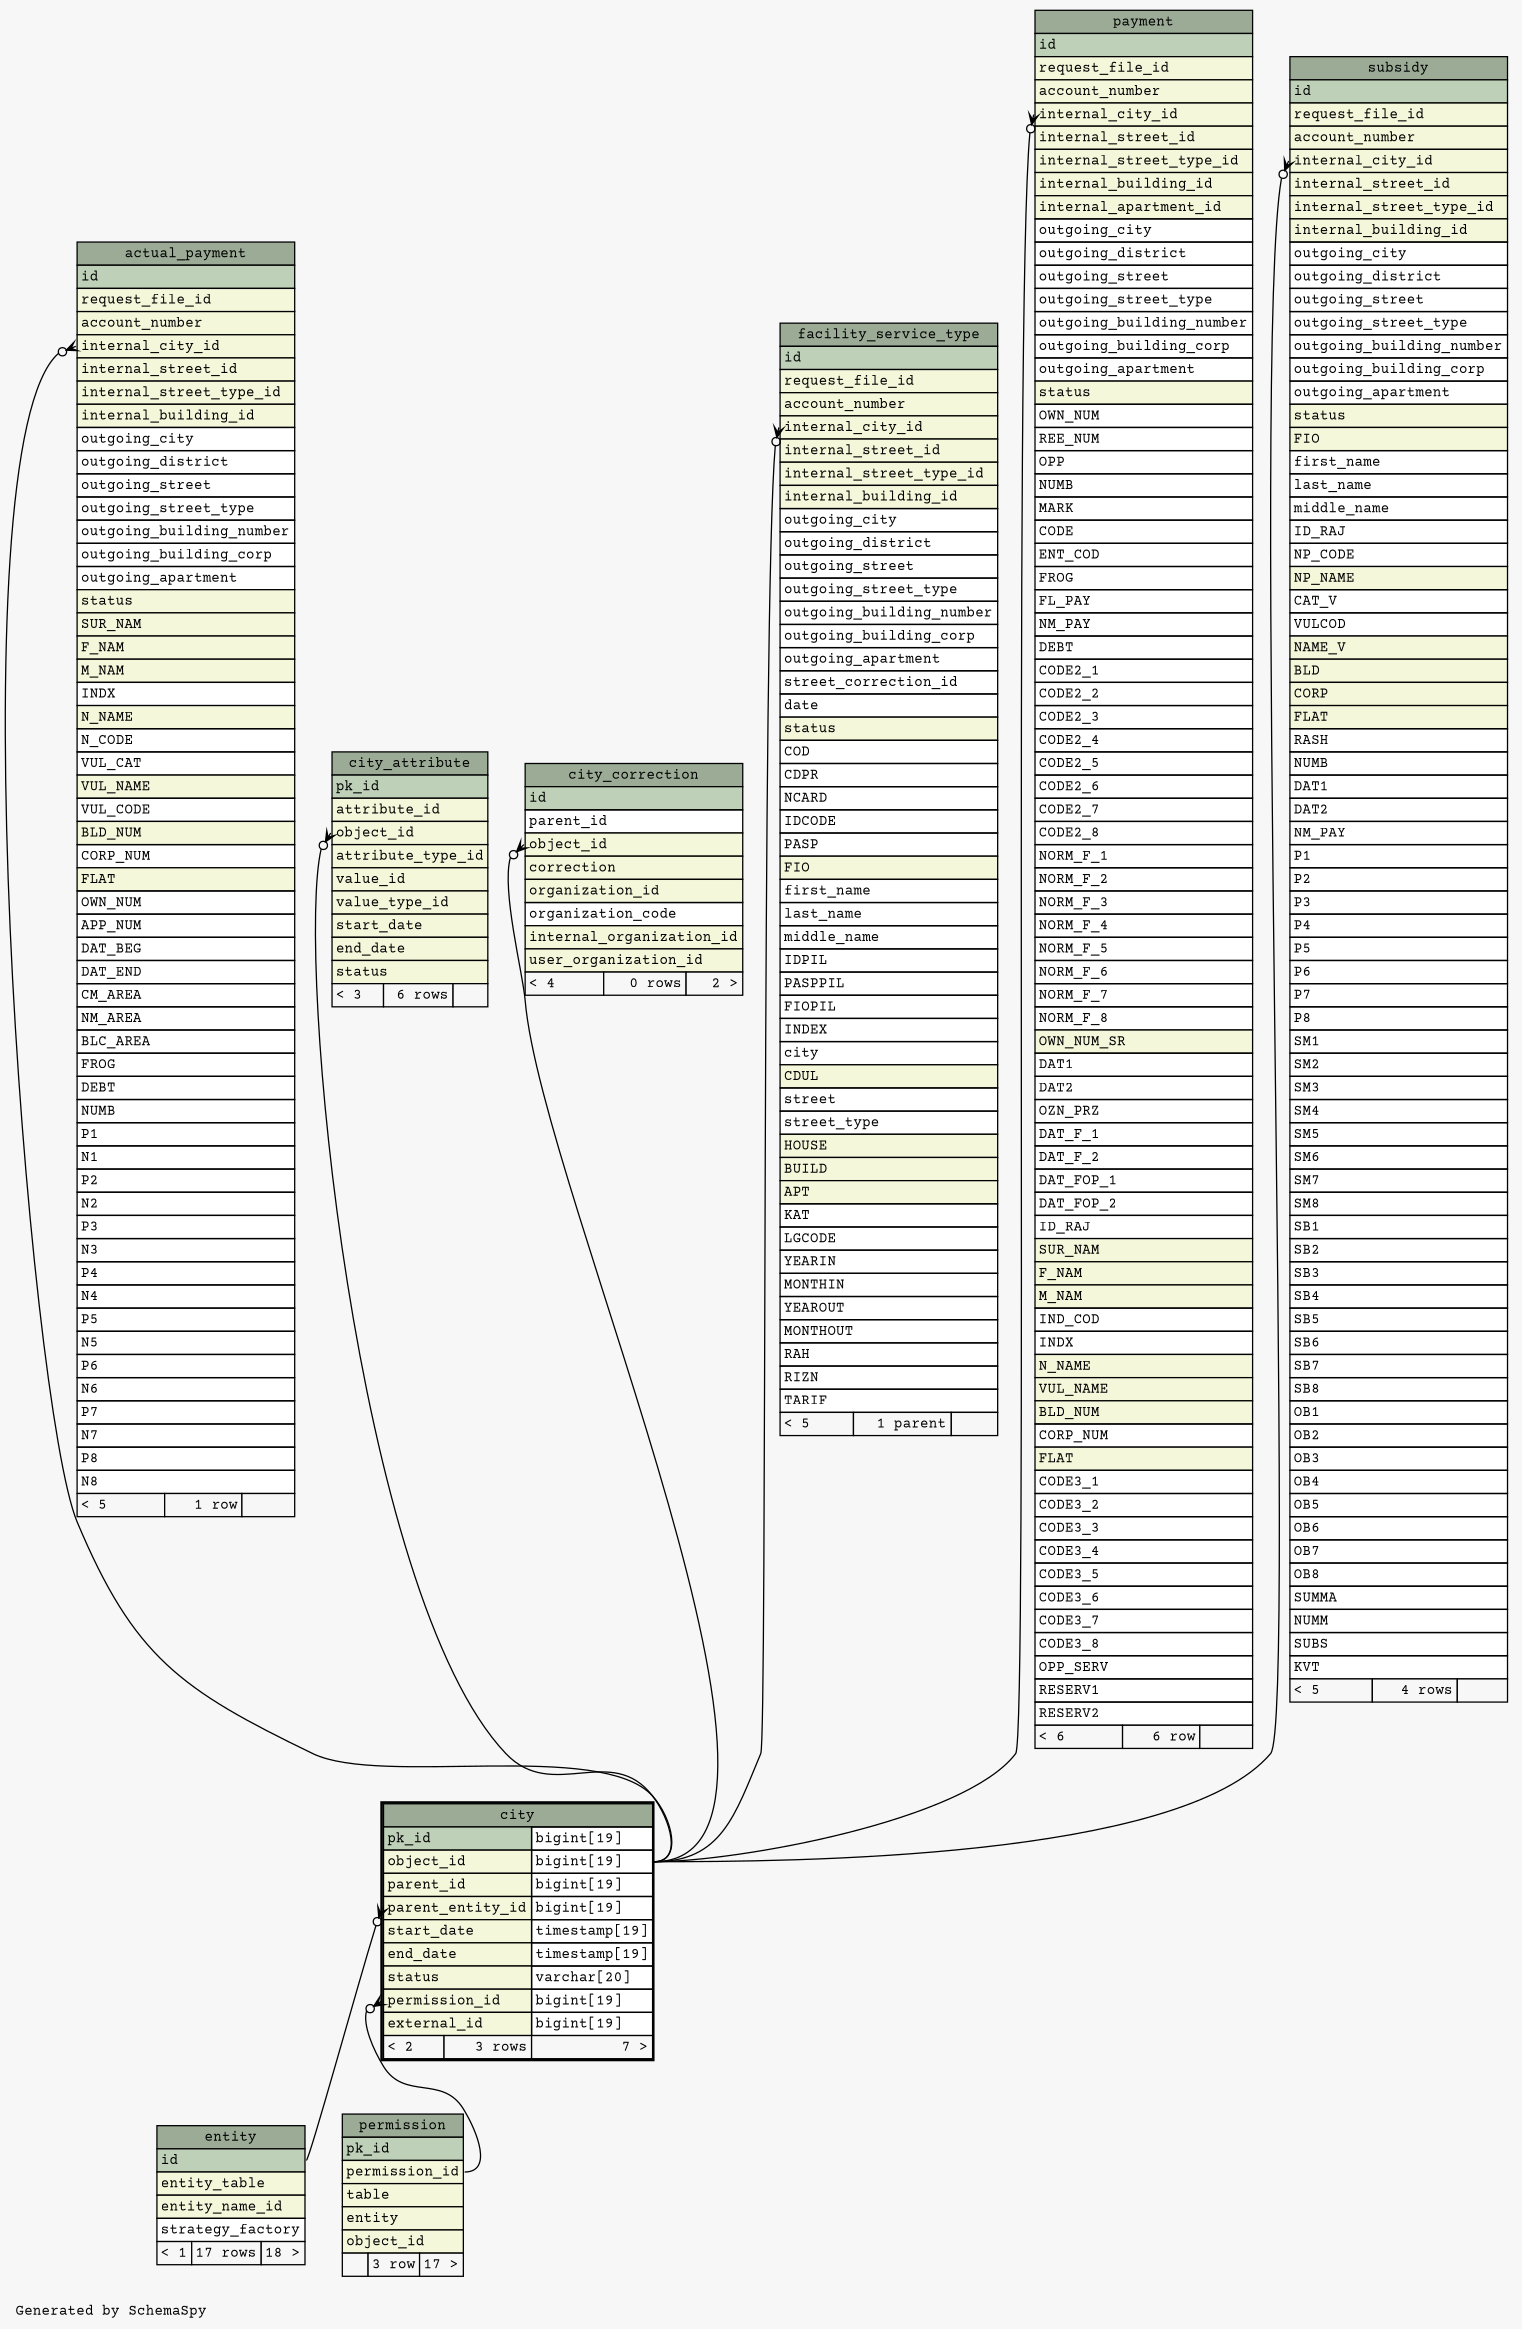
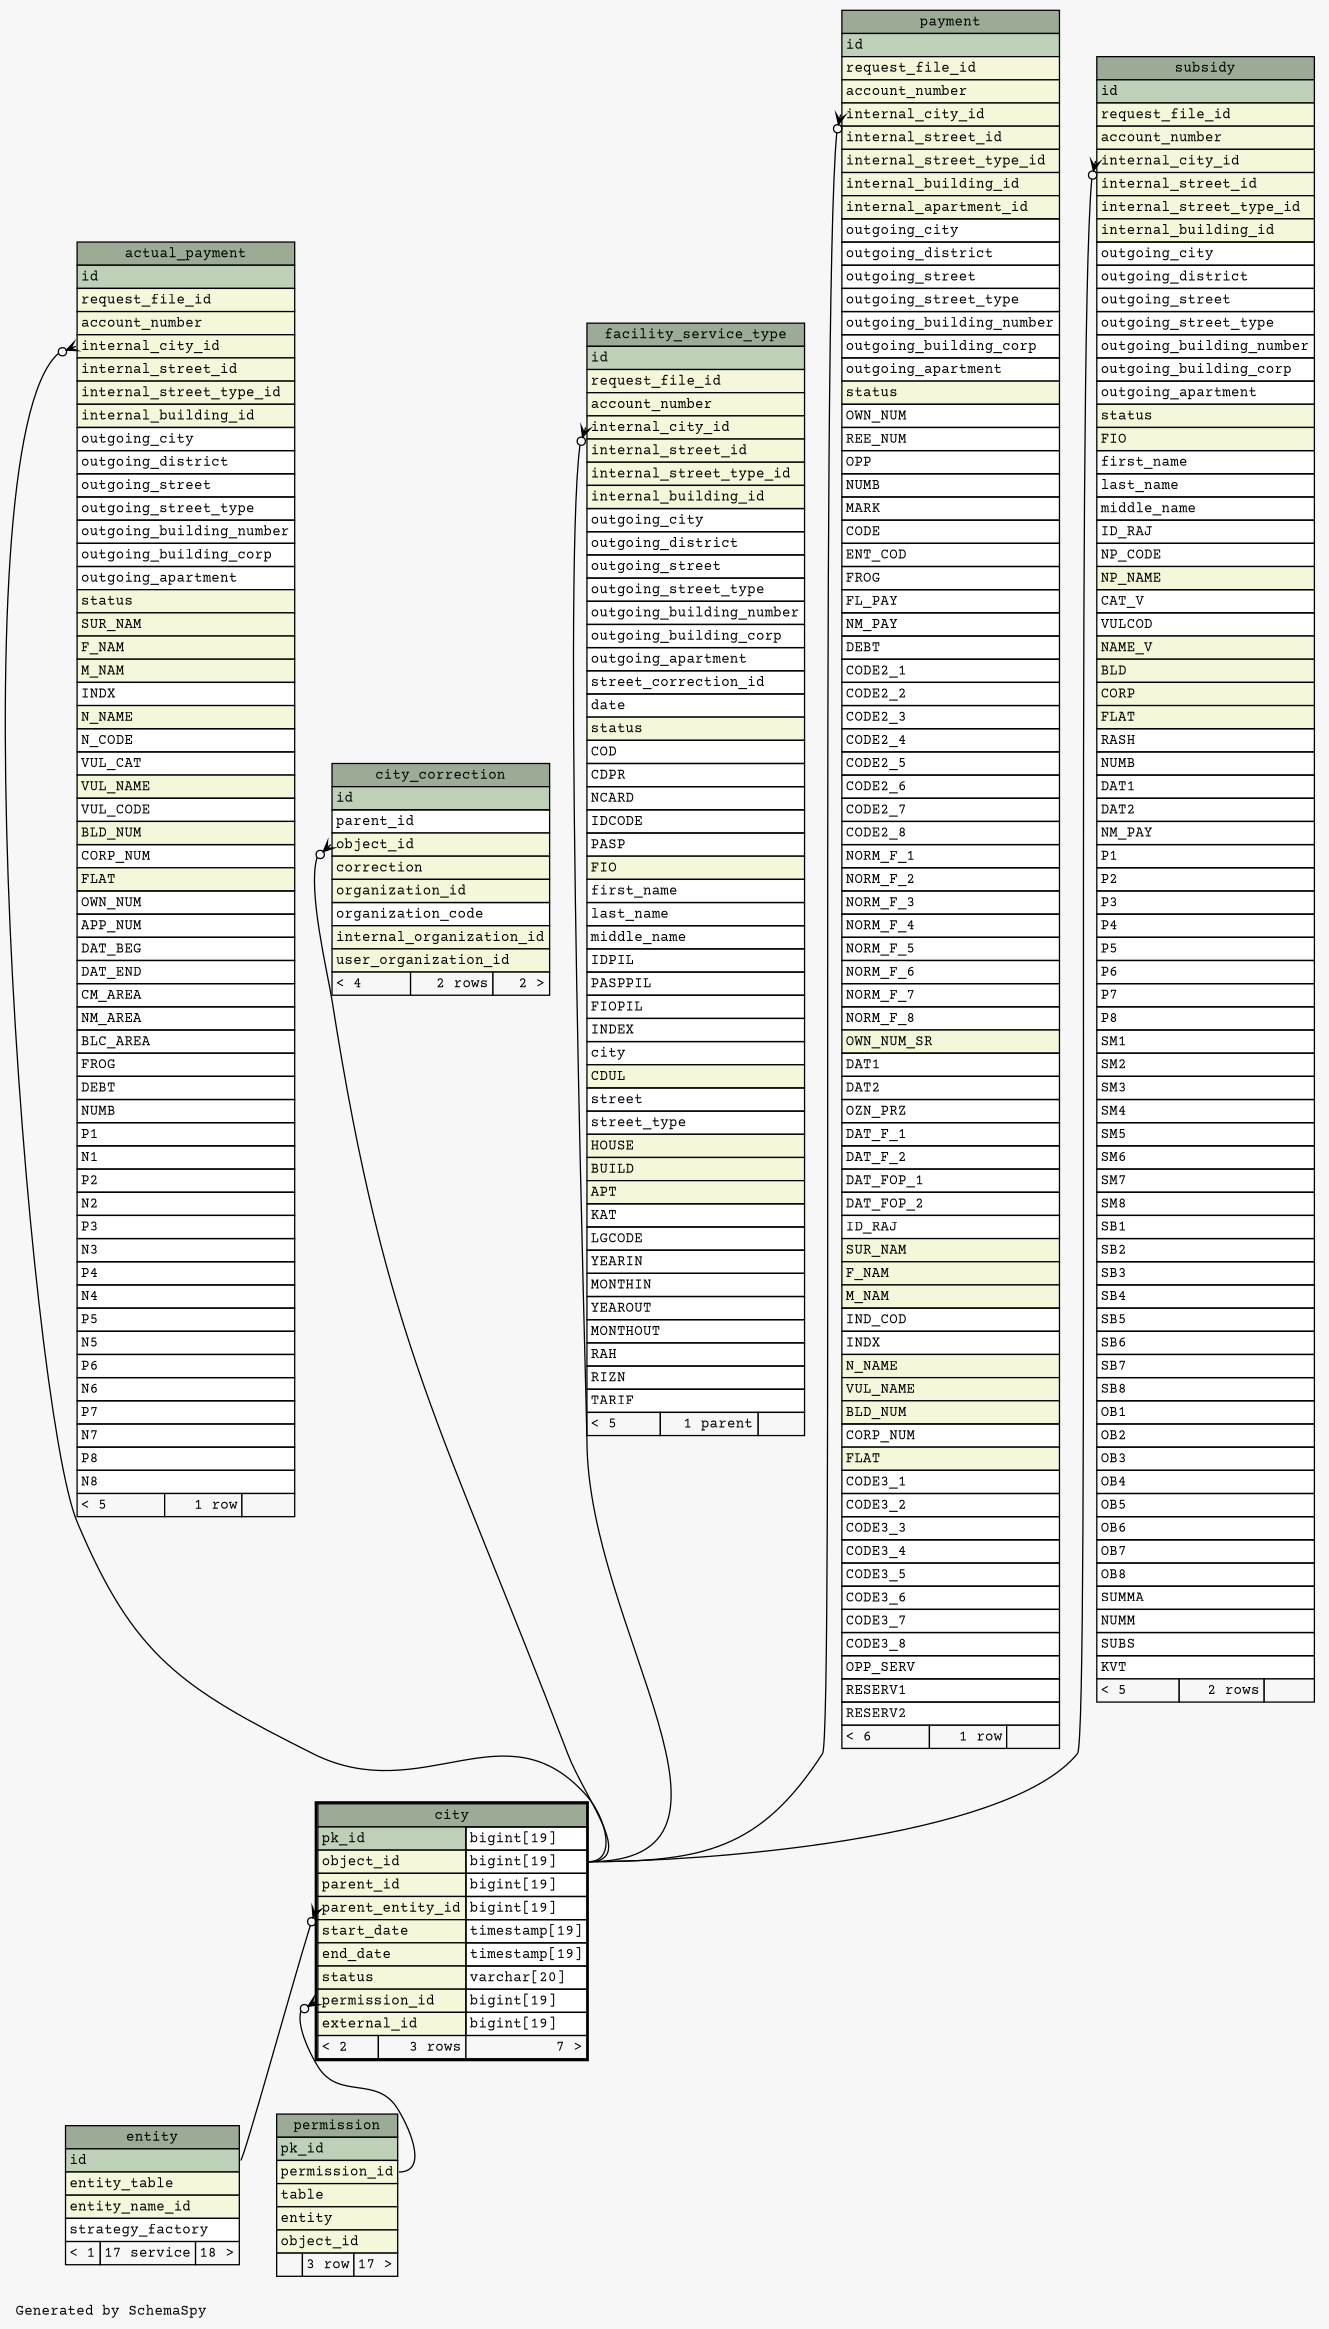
(409, 879) -> none
(656, 983) -> (463, 983)
(1427, 1690) -> (1234, 1690)
(1174, 1736) -> (981, 1736)
(226, 2252) -> (148, 2252)
